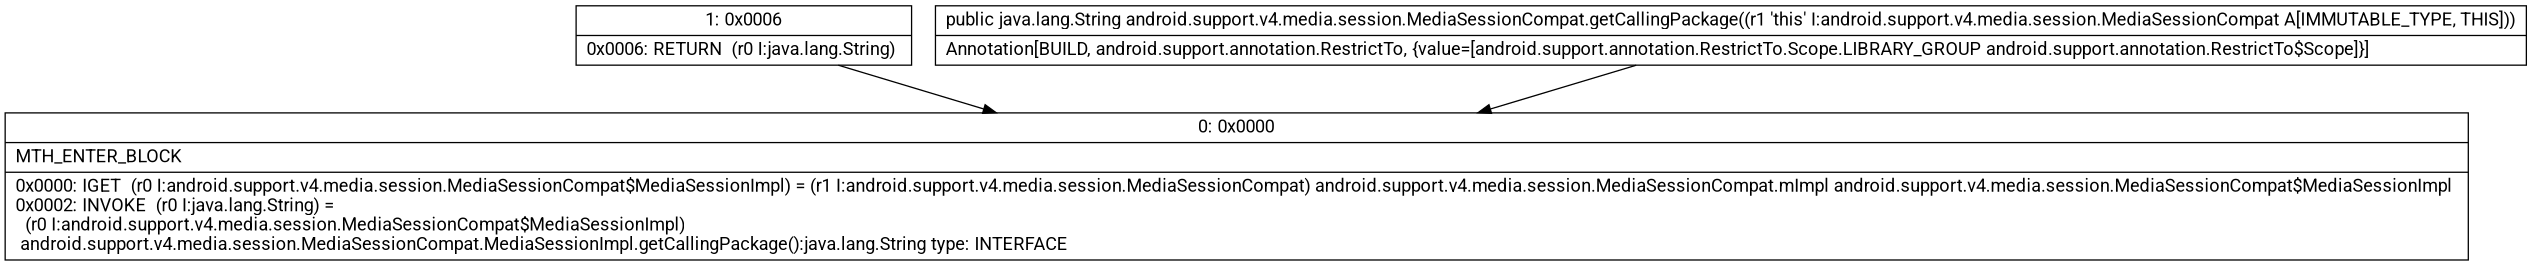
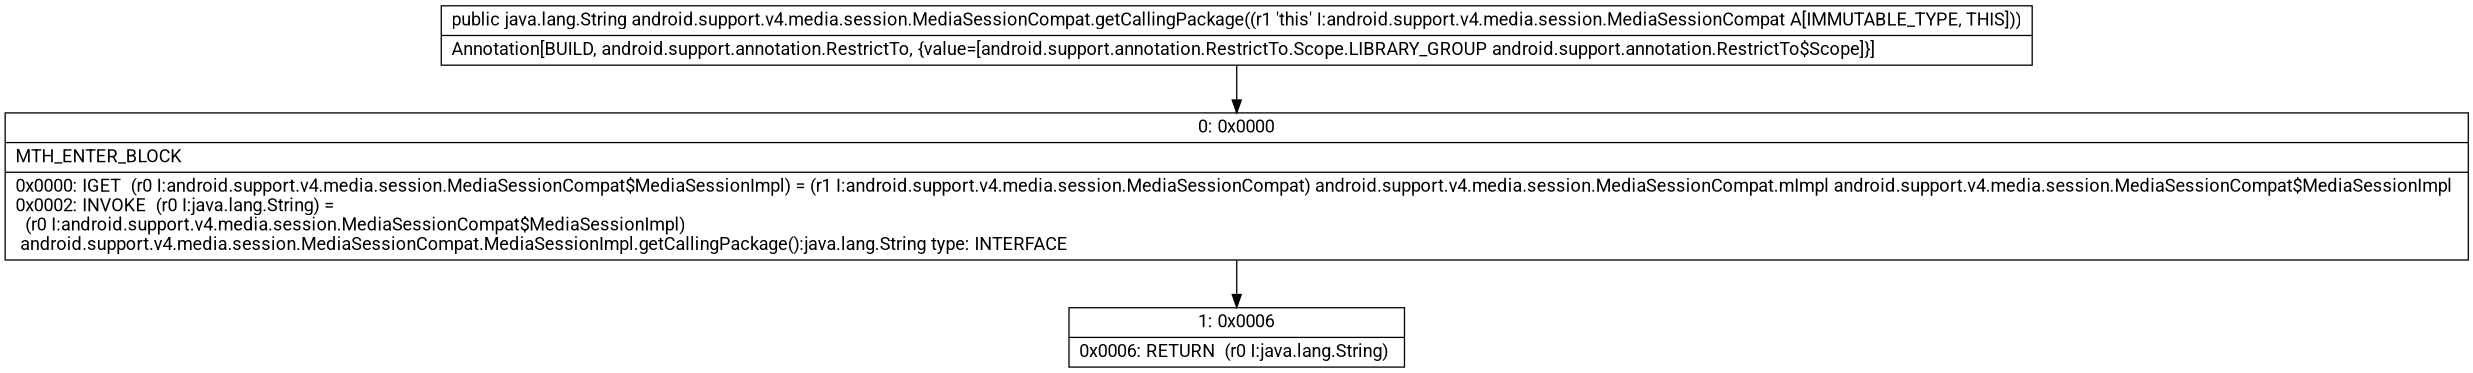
(911, 87) -> (1237, 277)
